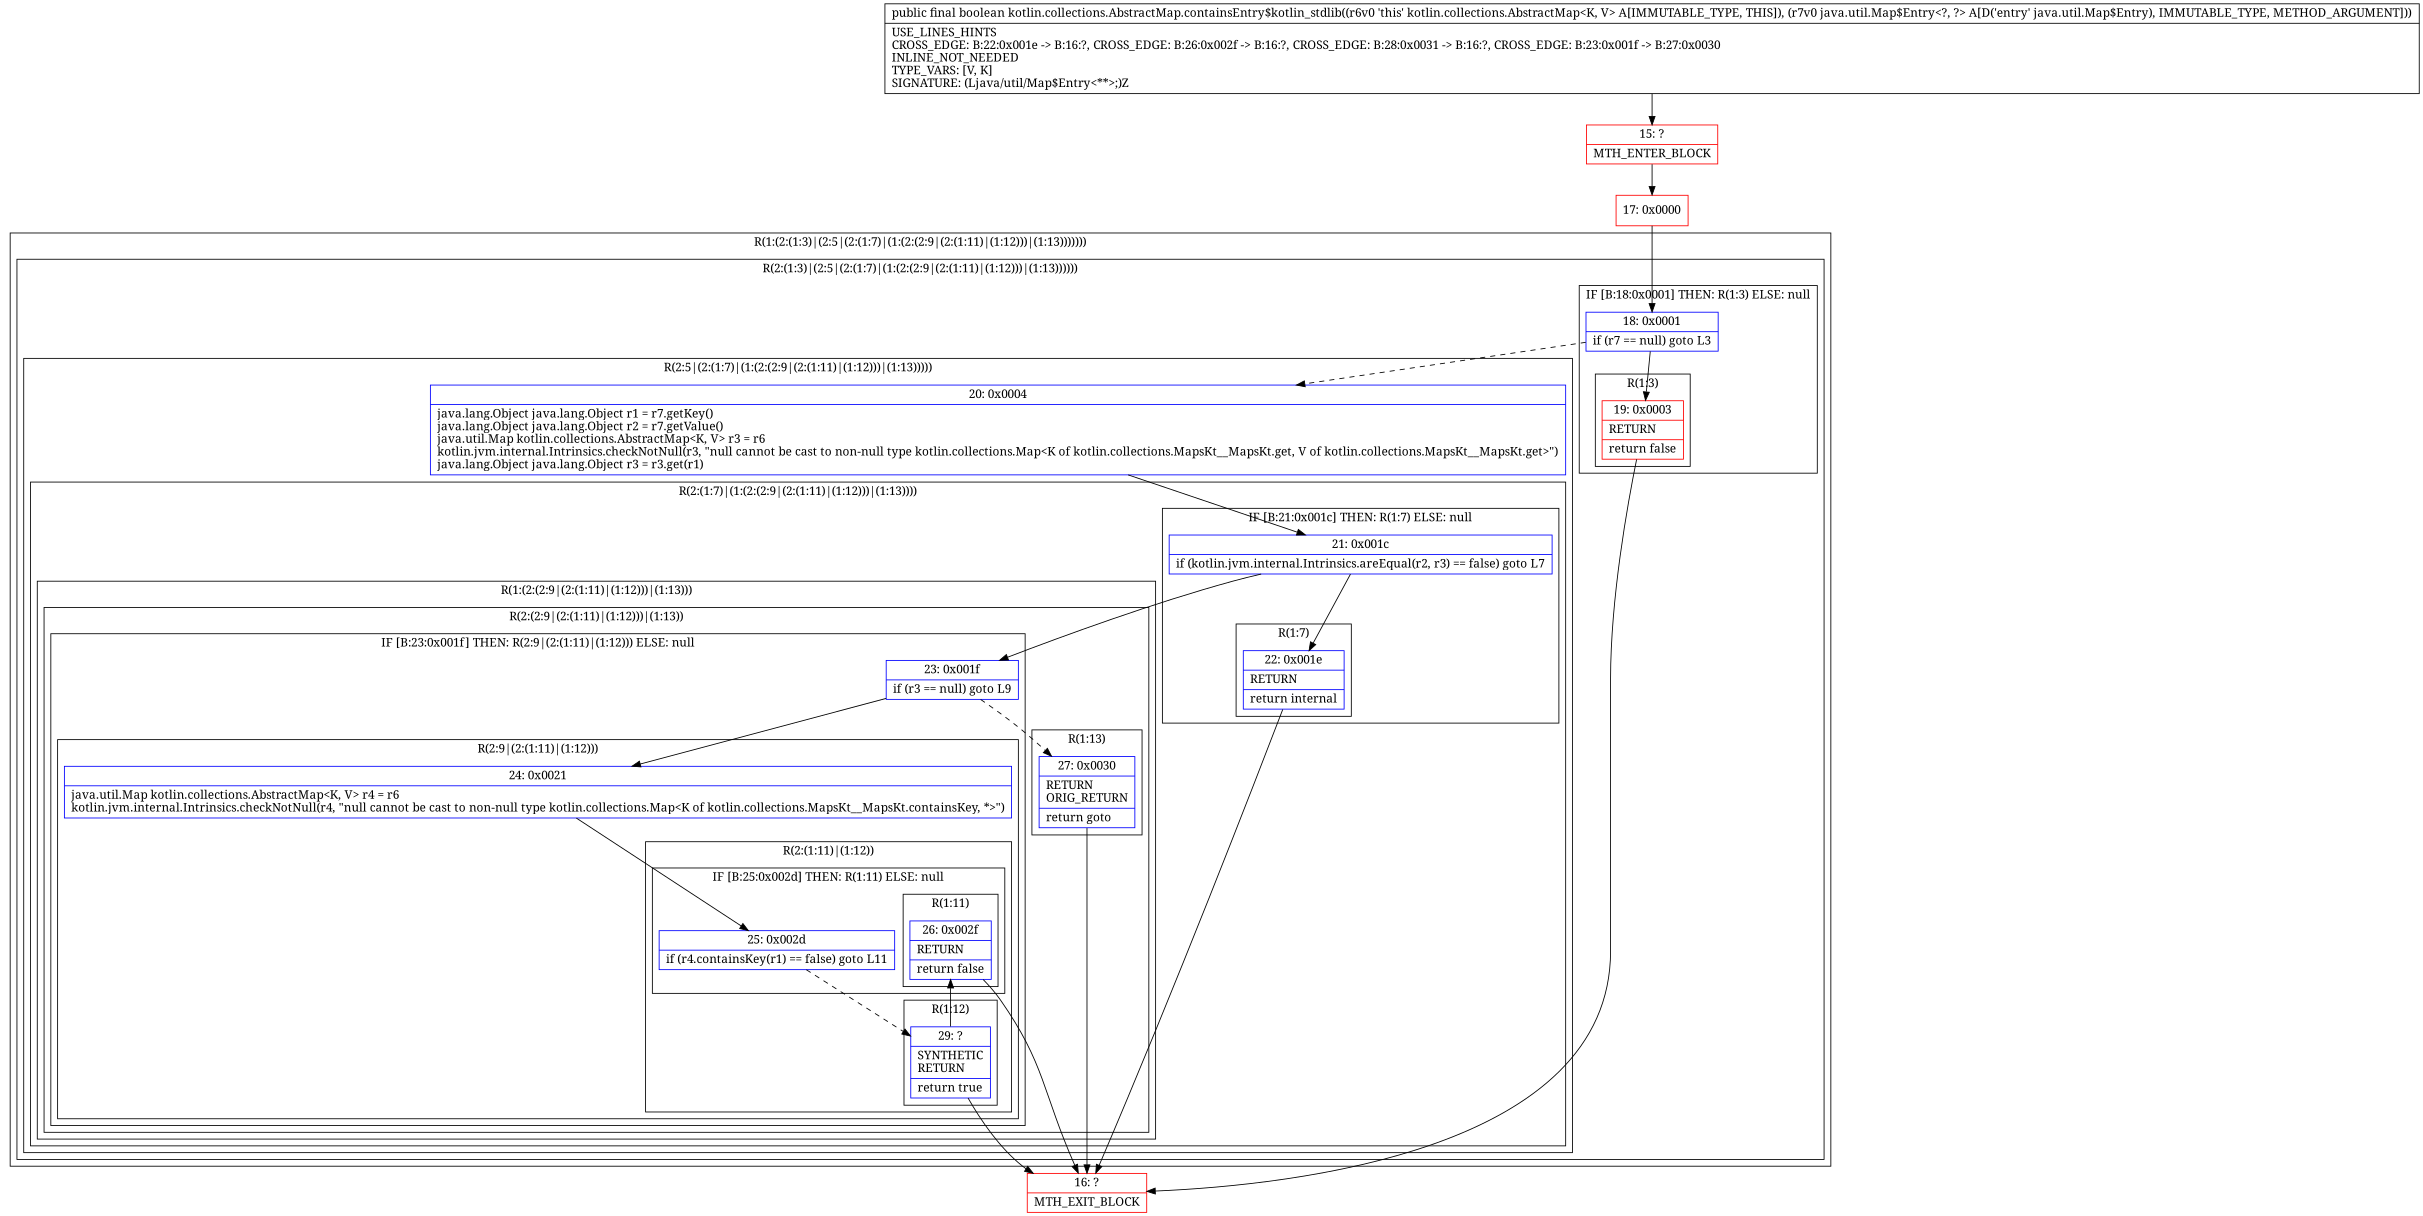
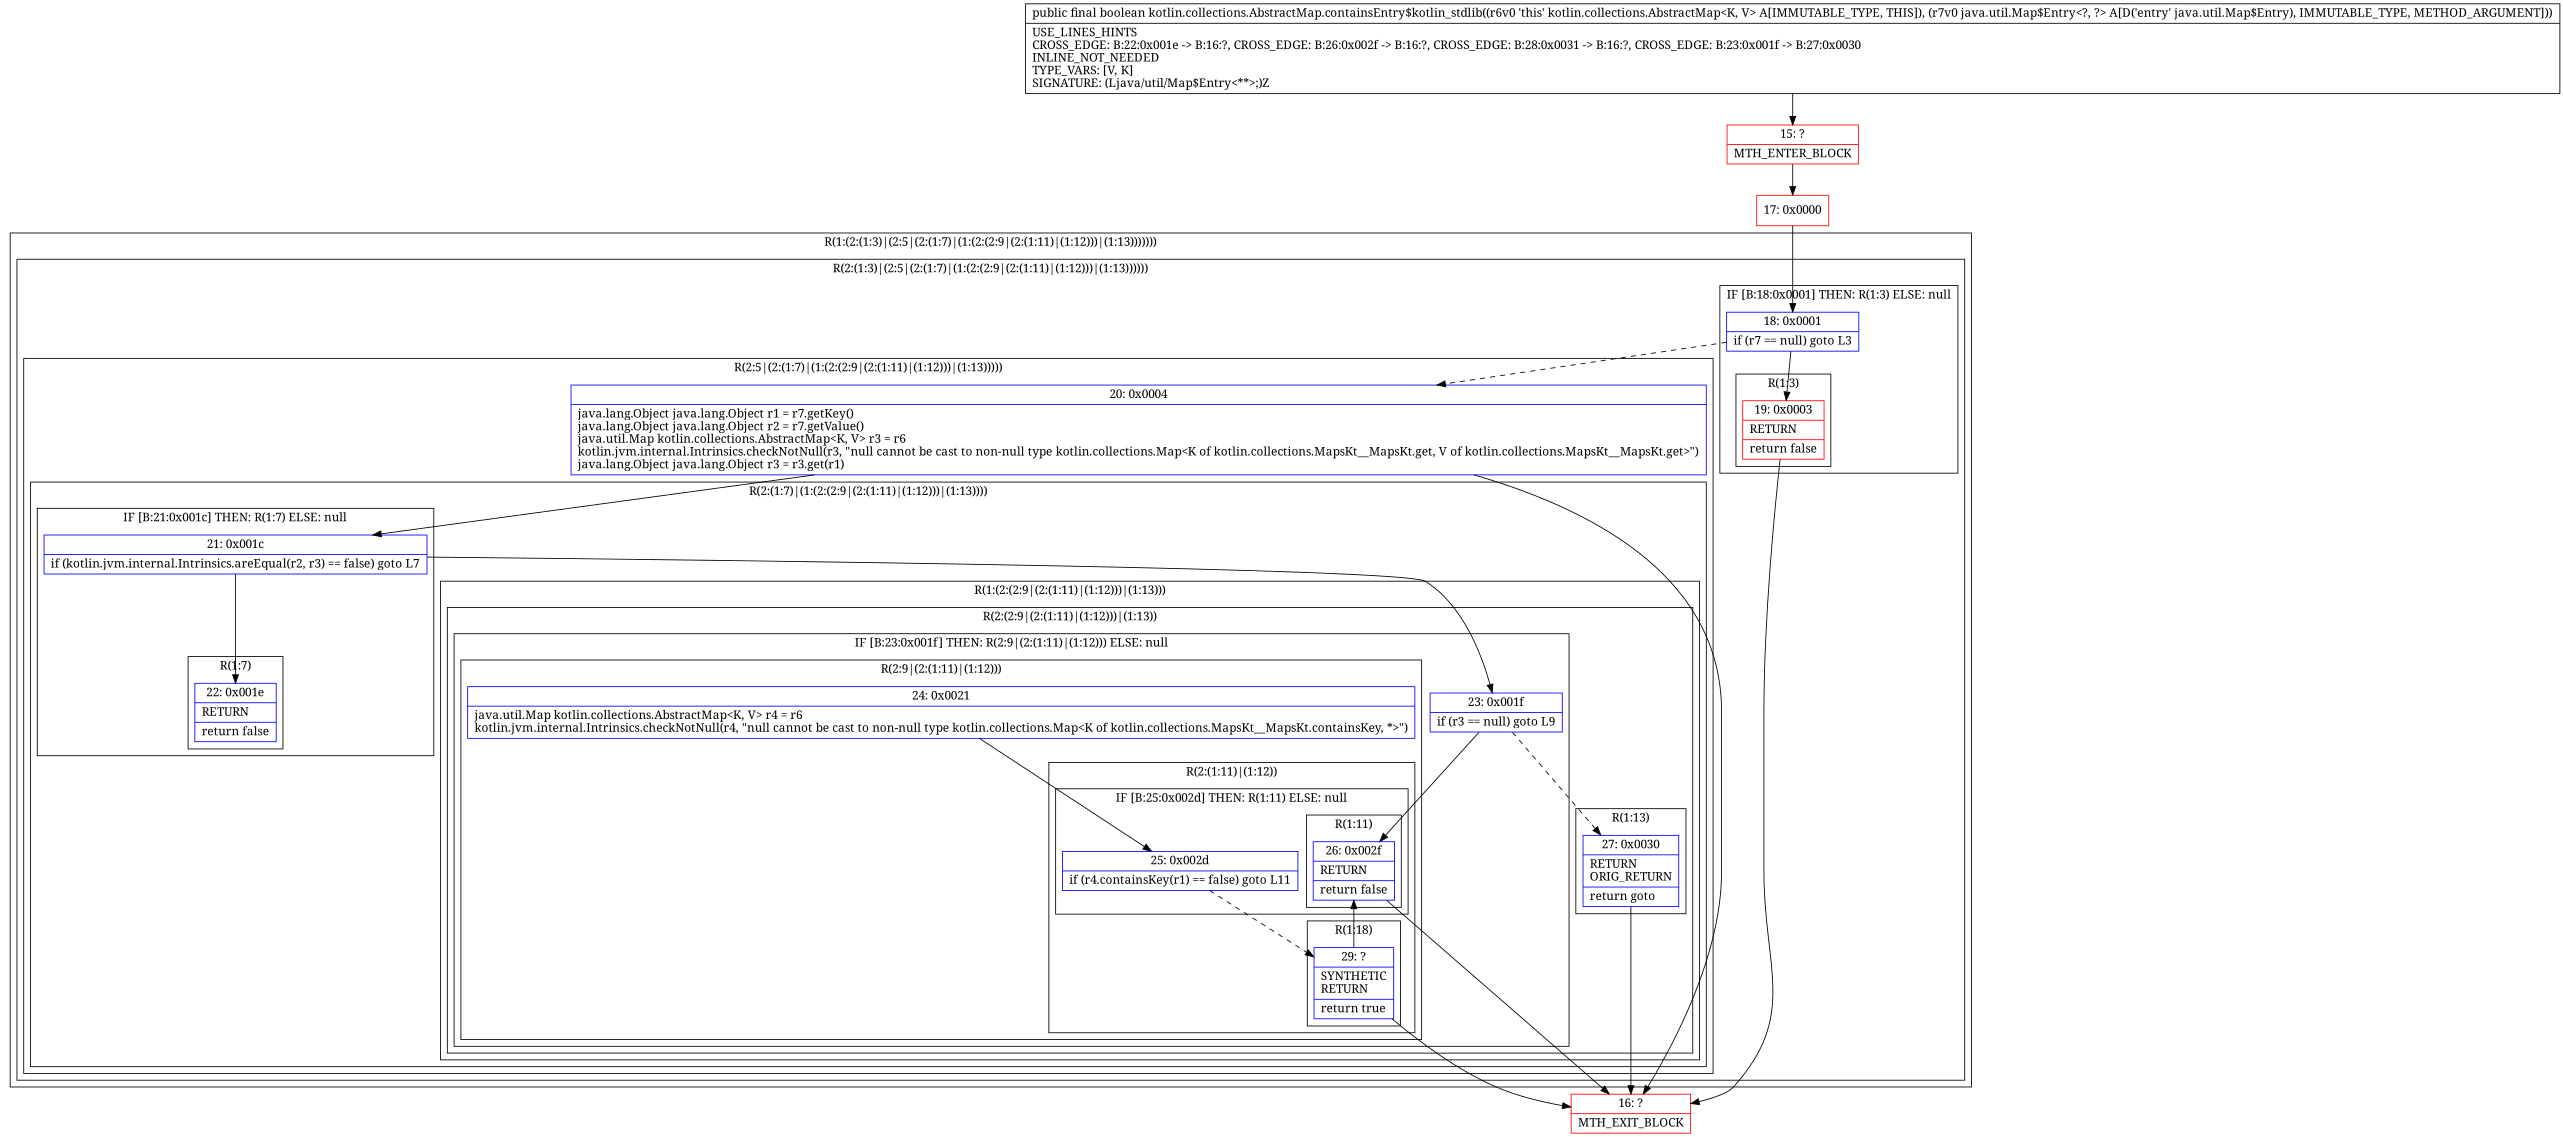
(1294, 699) -> (236, 732)
(763, 731) -> (1432, 784)
(1193, 938) -> (1722, 722)
(951, 1010) -> (1354, 931)
